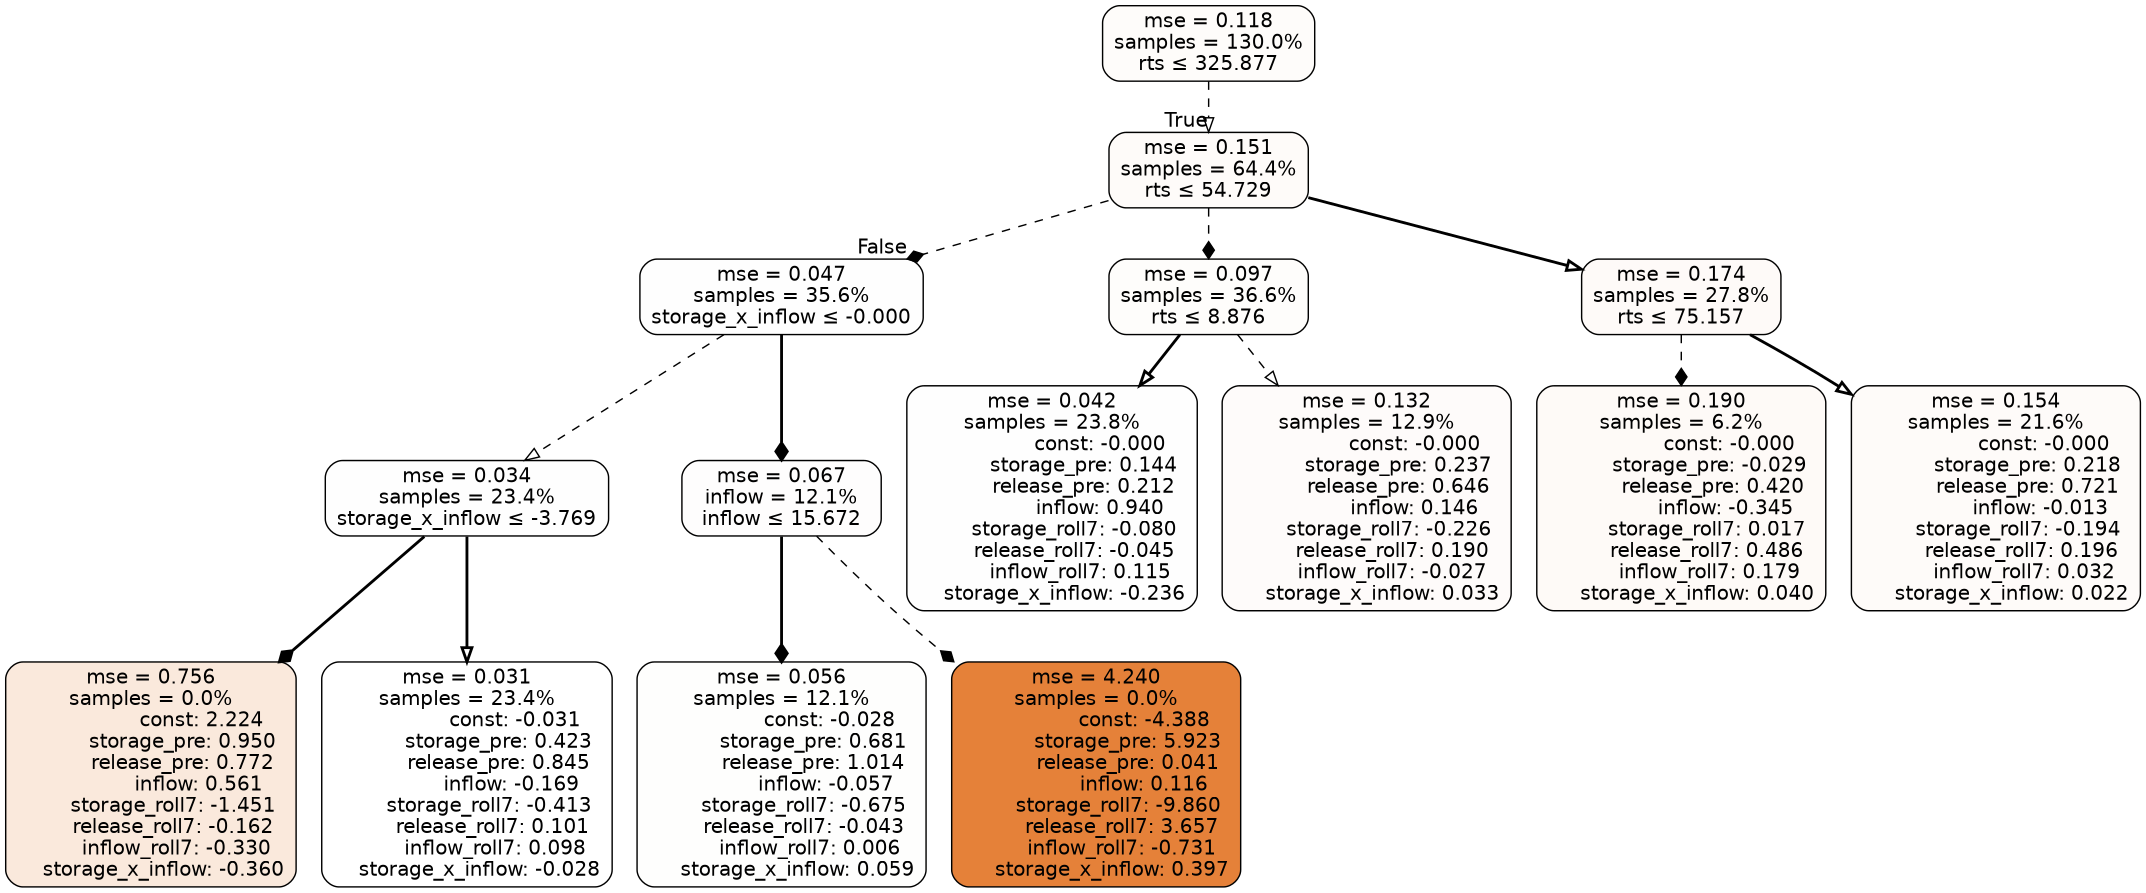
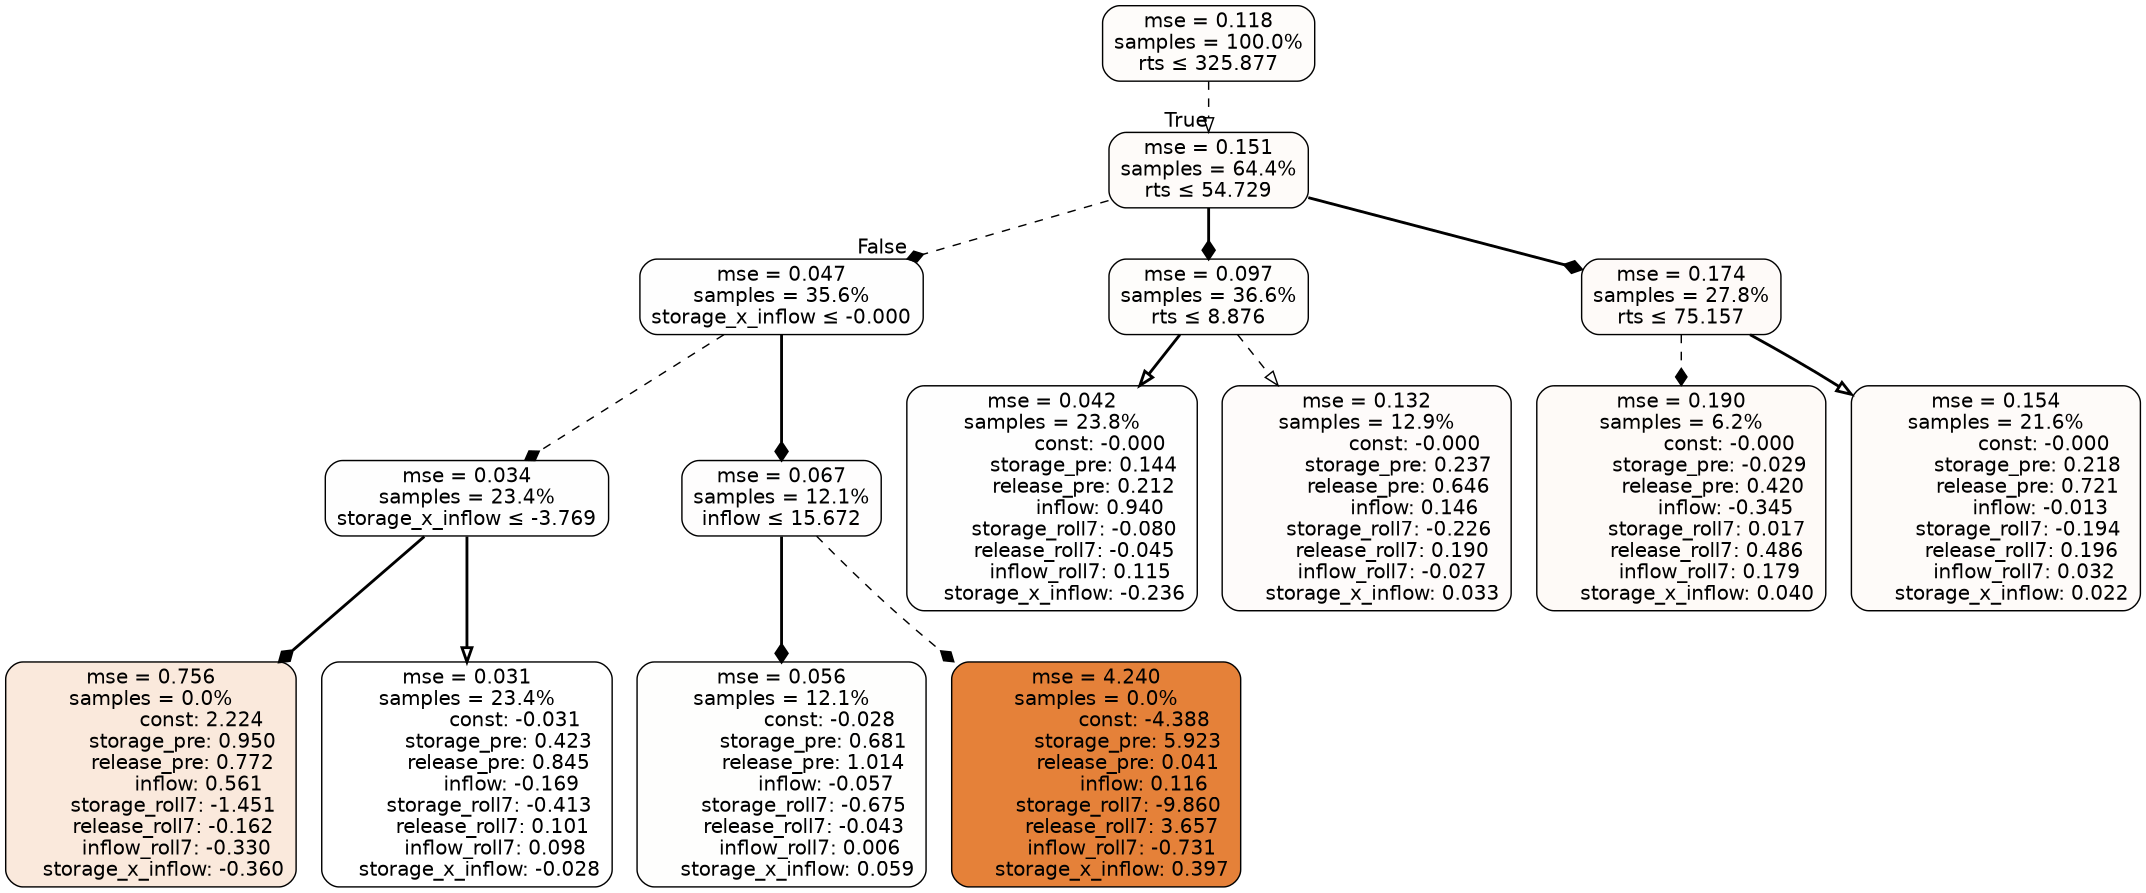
(1209, 43) -> (1209, 43)
(1209, 225) -> (1209, 225)
(1438, 232) -> (1438, 232)
(631, 394) -> (631, 394)
(782, 498) -> (782, 498)
